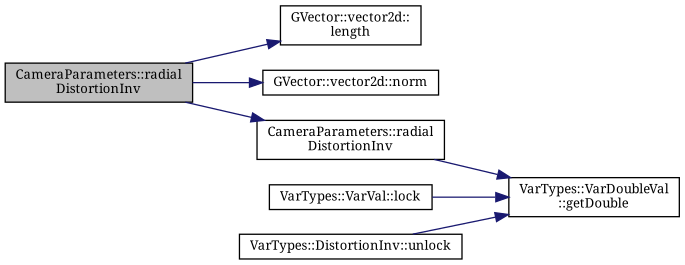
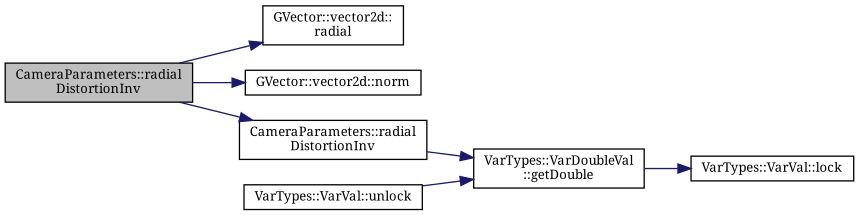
(351, 25) -> (333, 25)
(464, 197) -> (661, 169)
(351, 247) -> (333, 197)
